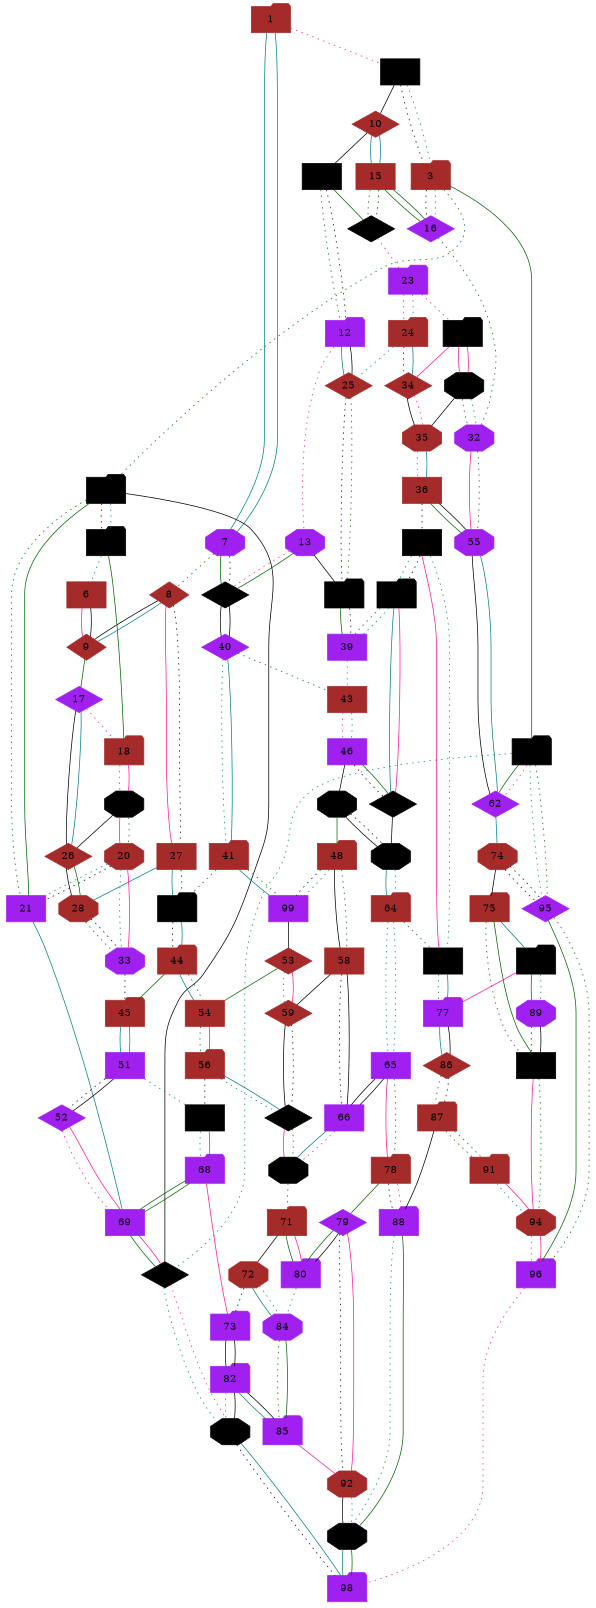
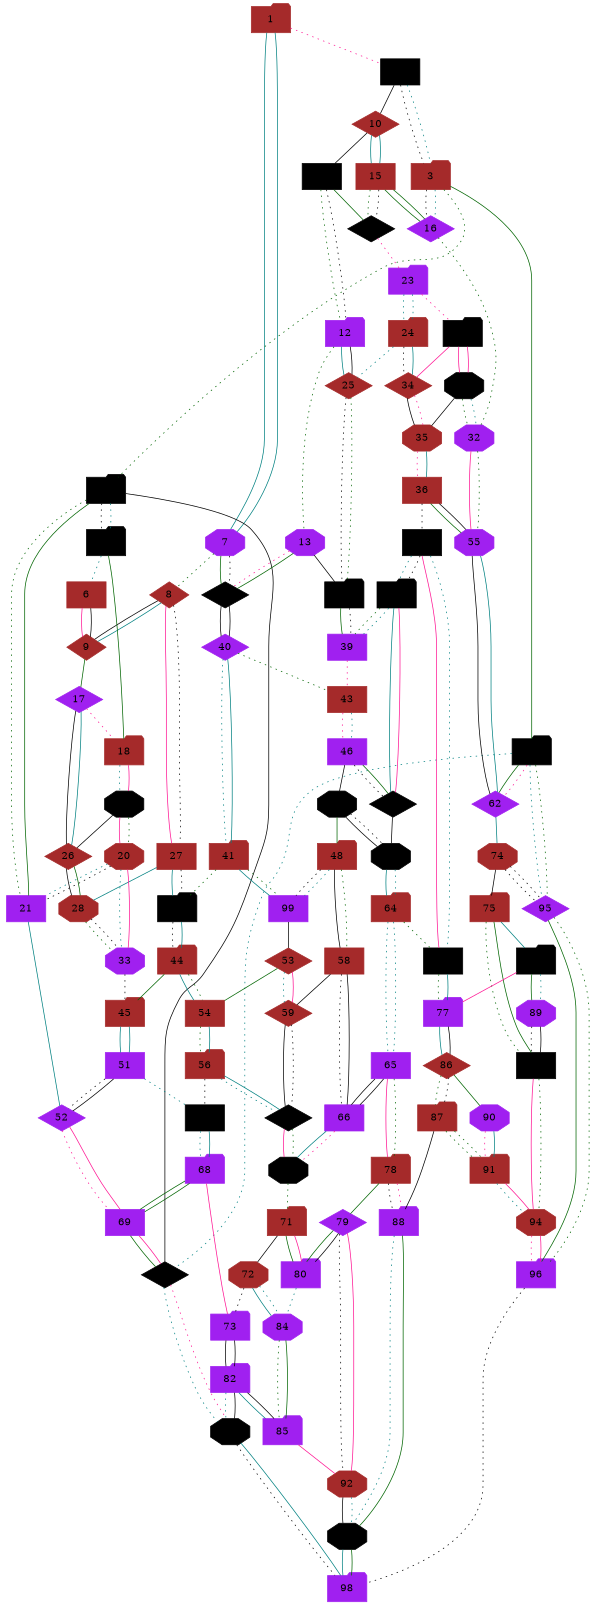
(305, 435) -> (305, 435)
(84, 1064) -> (44, 1014)
none -> (490, 1118)
(483, 1462) -> (483, 1462)
